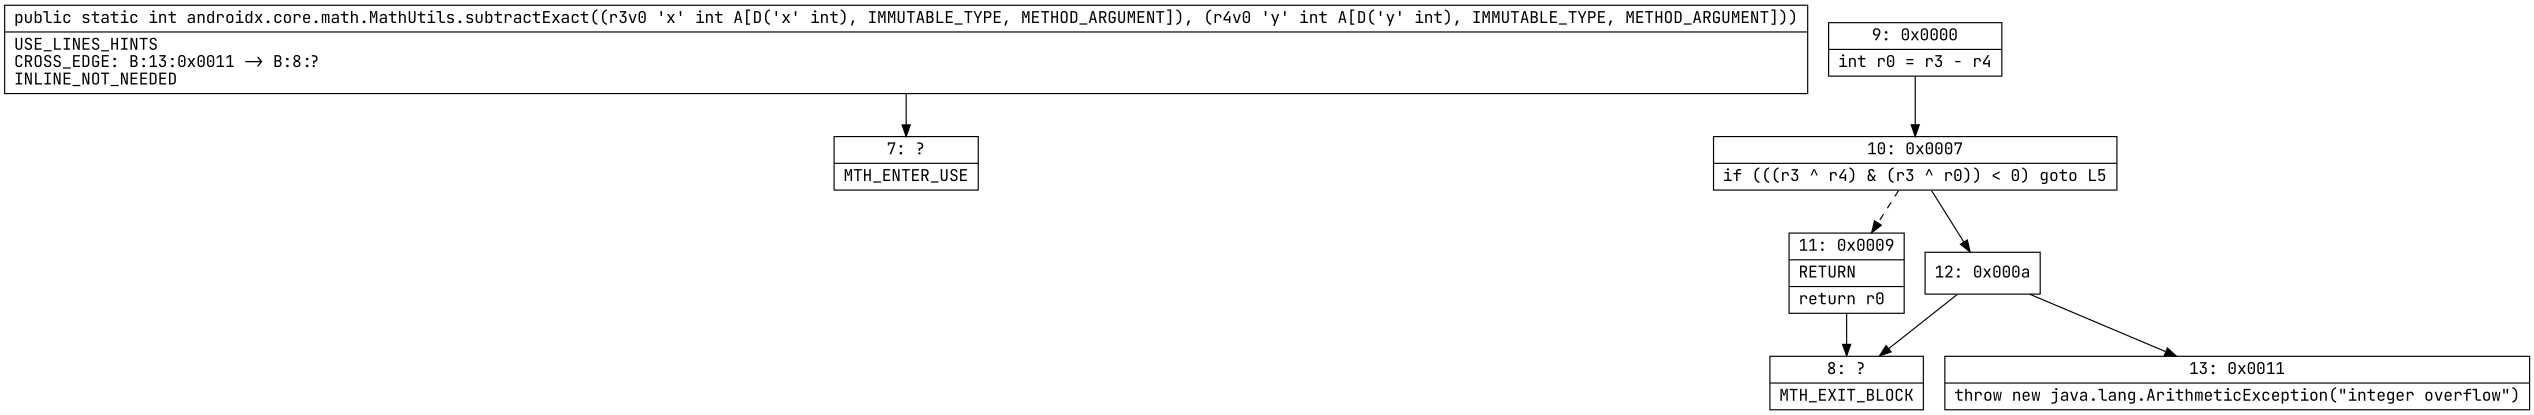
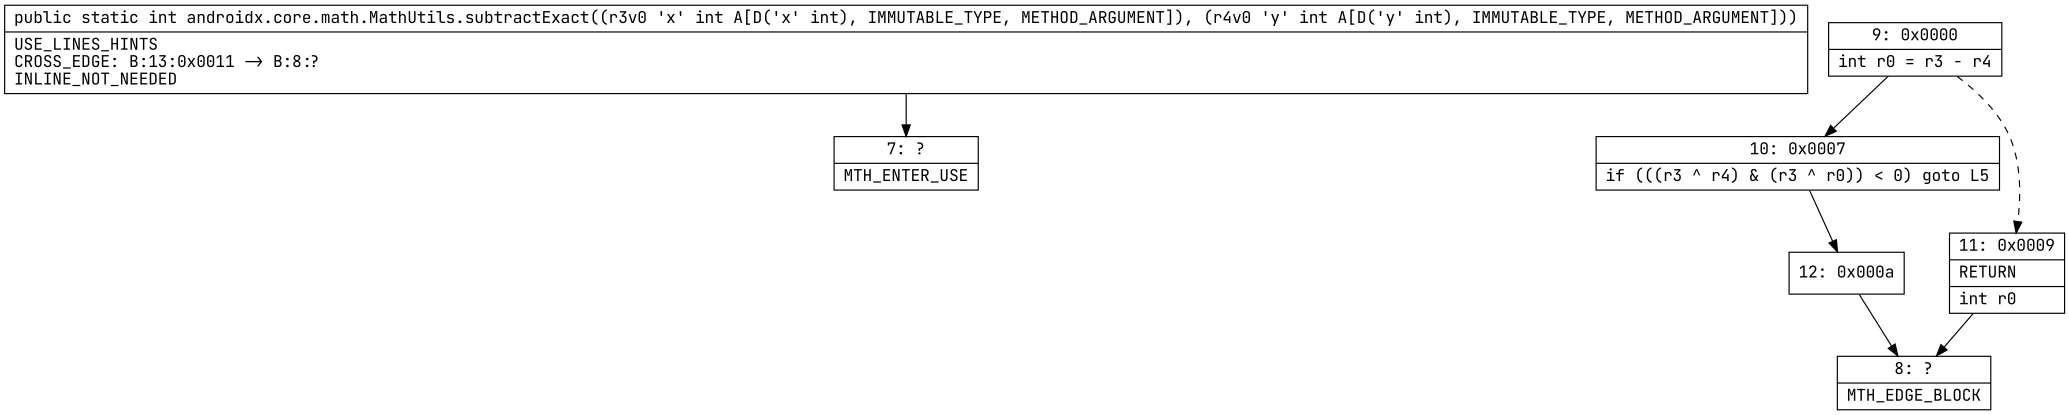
(1888, 207) -> (2011, 139)
(1842, 299) -> (1988, 299)
(2237, 383) -> none
(1847, 396) -> (1914, 396)
